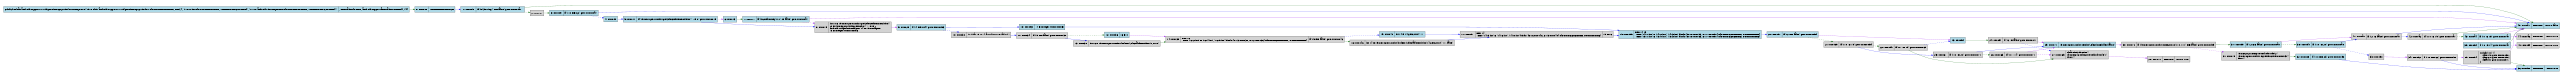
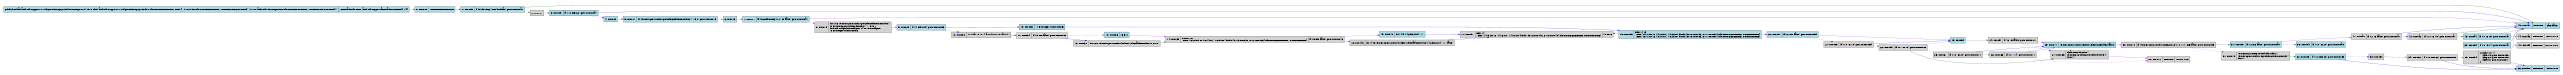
(499, 9) -> (499, 9)
(757, 25) -> none
(2552, 26) -> (2552, 26)
(1615, 36) -> (1617, 33)
(1186, 38) -> (1188, 38)
(2348, 41) -> none
(2350, 51) -> (2357, 57)
(1895, 54) -> (1911, 42)
(2043, 55) -> (2085, 62)
(2517, 64) -> (2517, 64)
